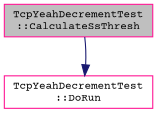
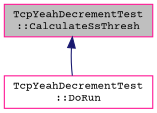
(86, 51) -> (71, 62)
